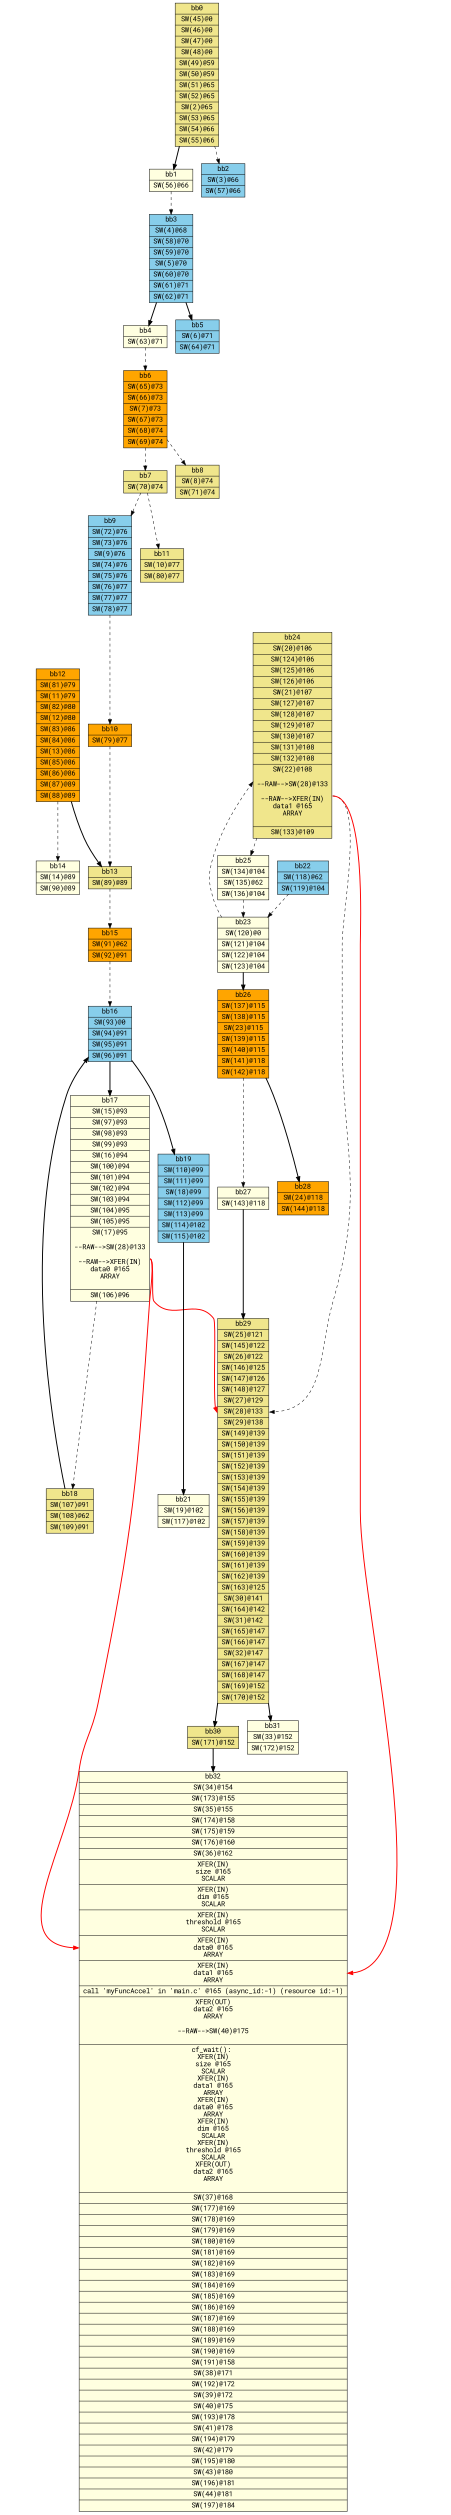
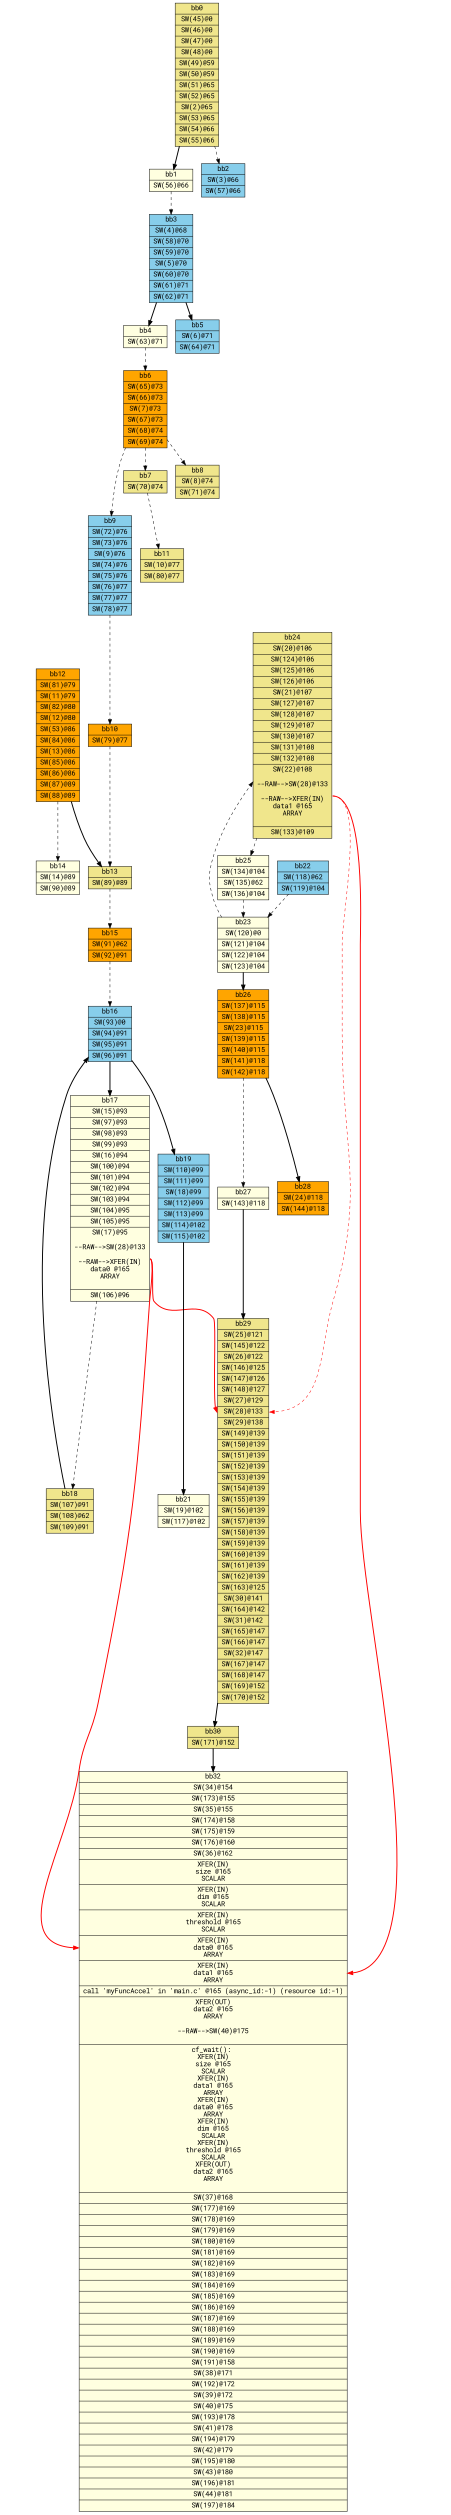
(137, 502) -> (116, 479)
(58, 729) -> (58, 729)
(346, 1114) -> (346, 1114)
(273, 1737) -> none
